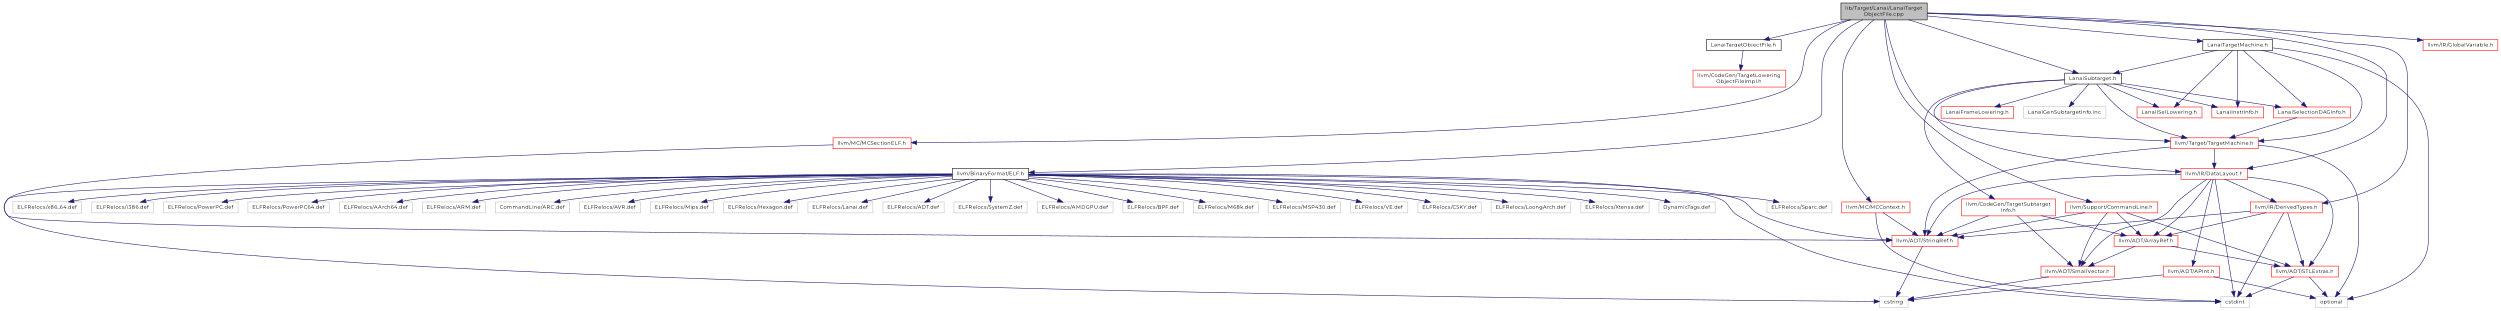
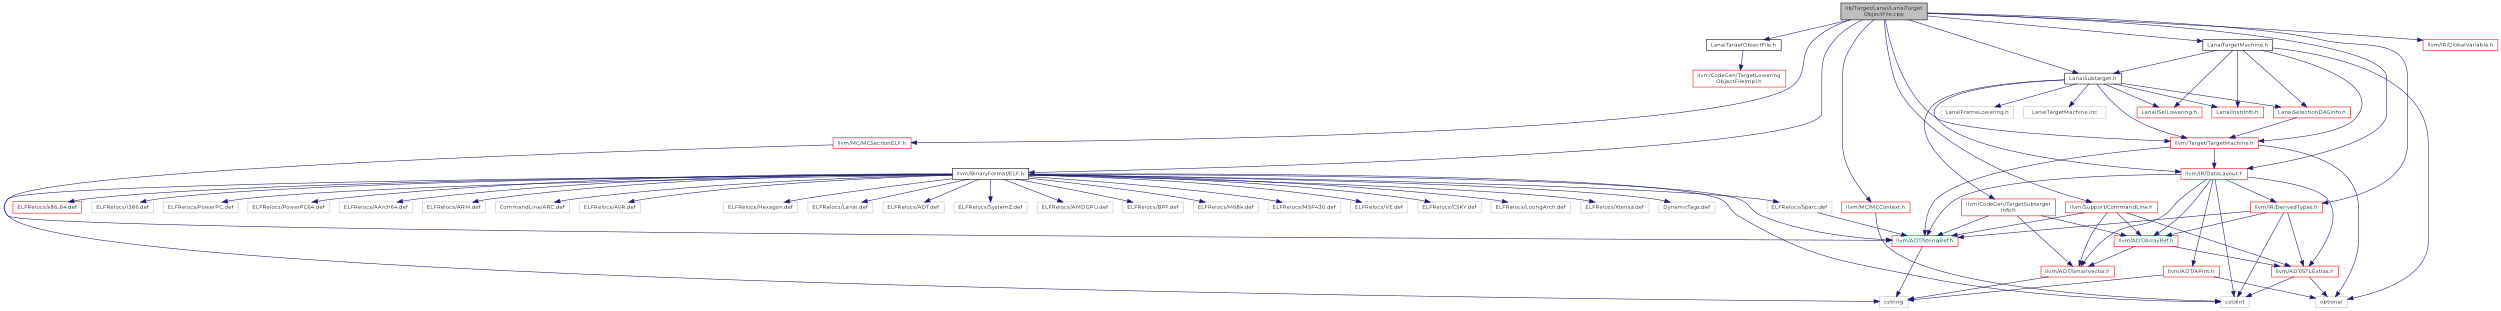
(1977, 112) -> (1977, 112)
(2065, 112) -> (2065, 112)
(47, 207) -> (47, 207)
(682, 207) -> none
(1898, 223) -> (1860, 224)
